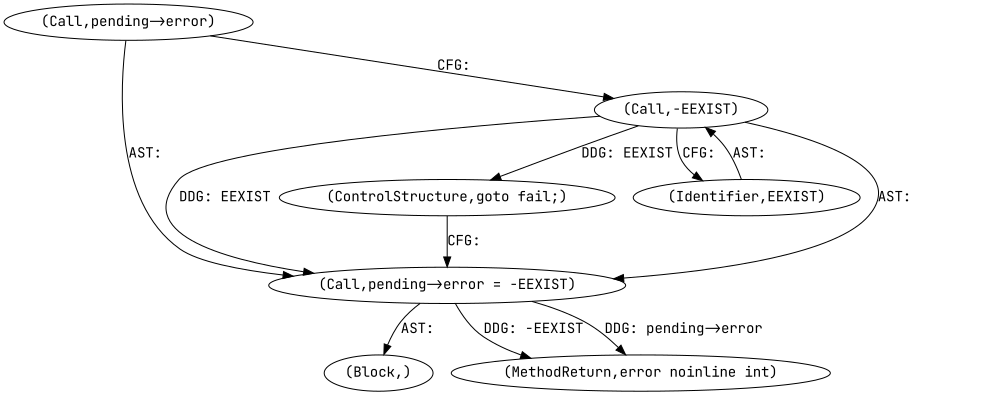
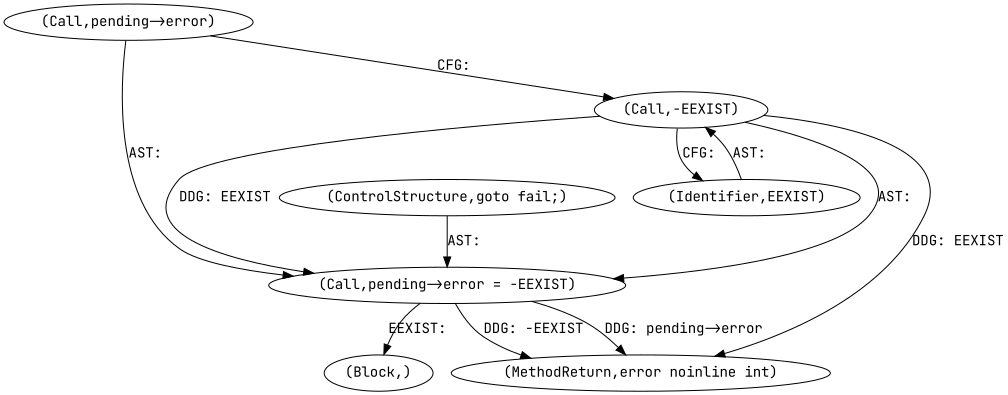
(569, 151) -> (917, 228)
(468, 241) -> (468, 241)
(422, 329) -> (422, 329)
